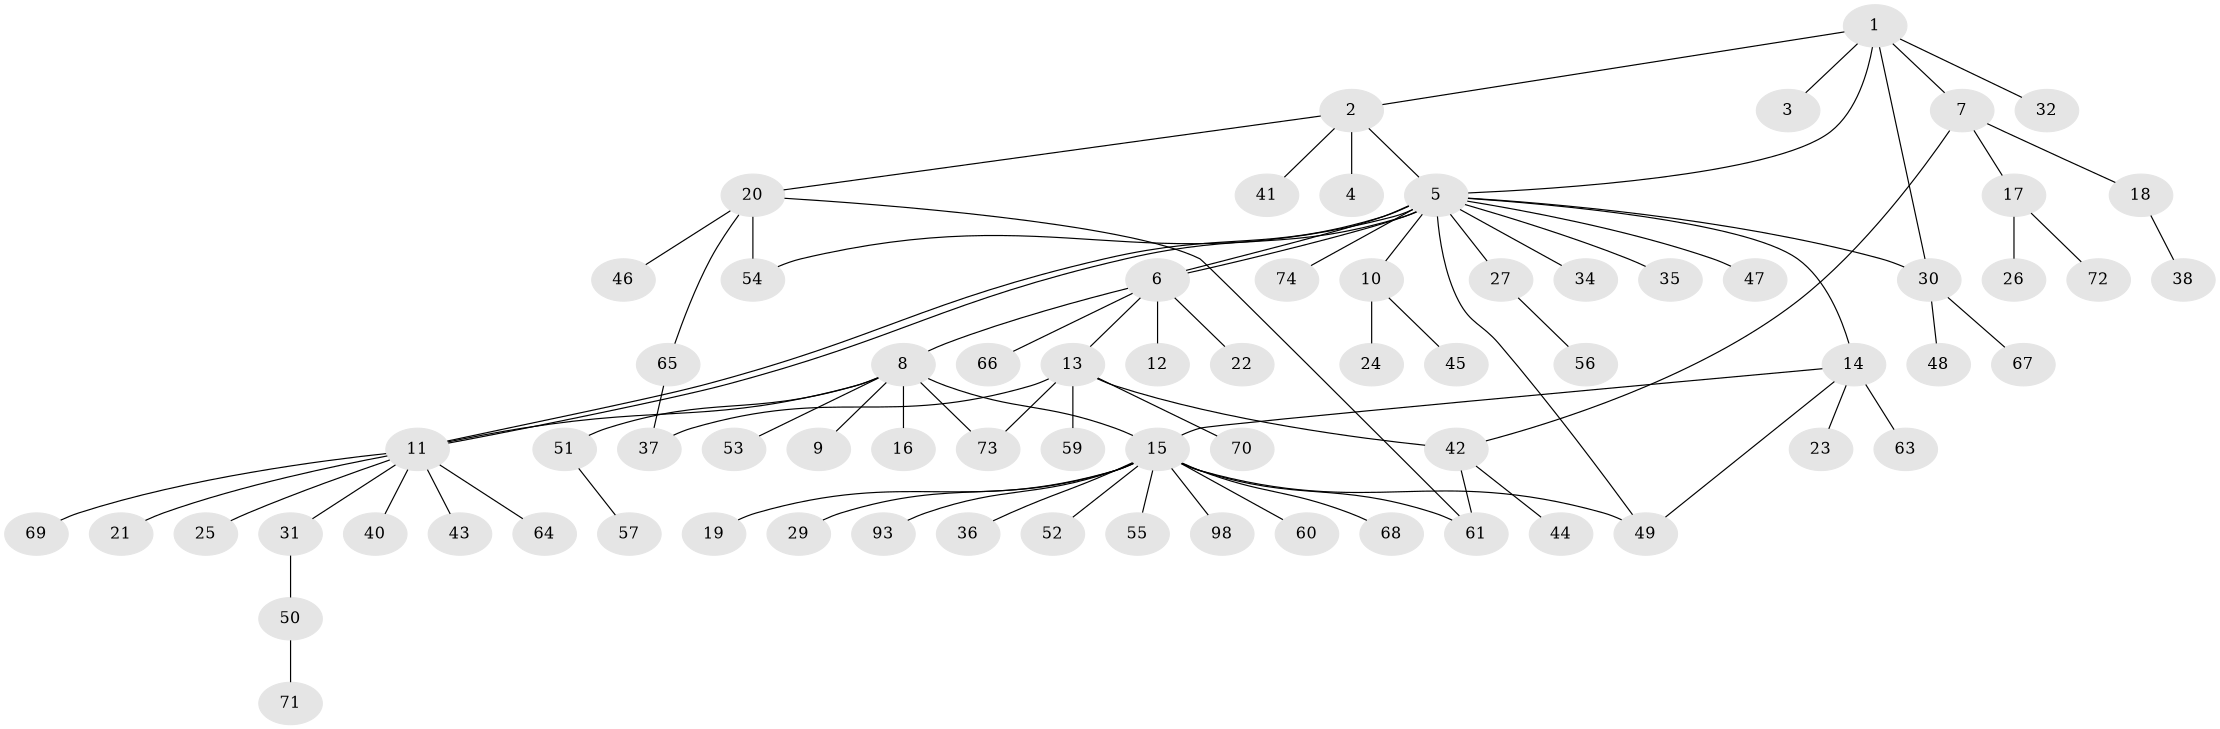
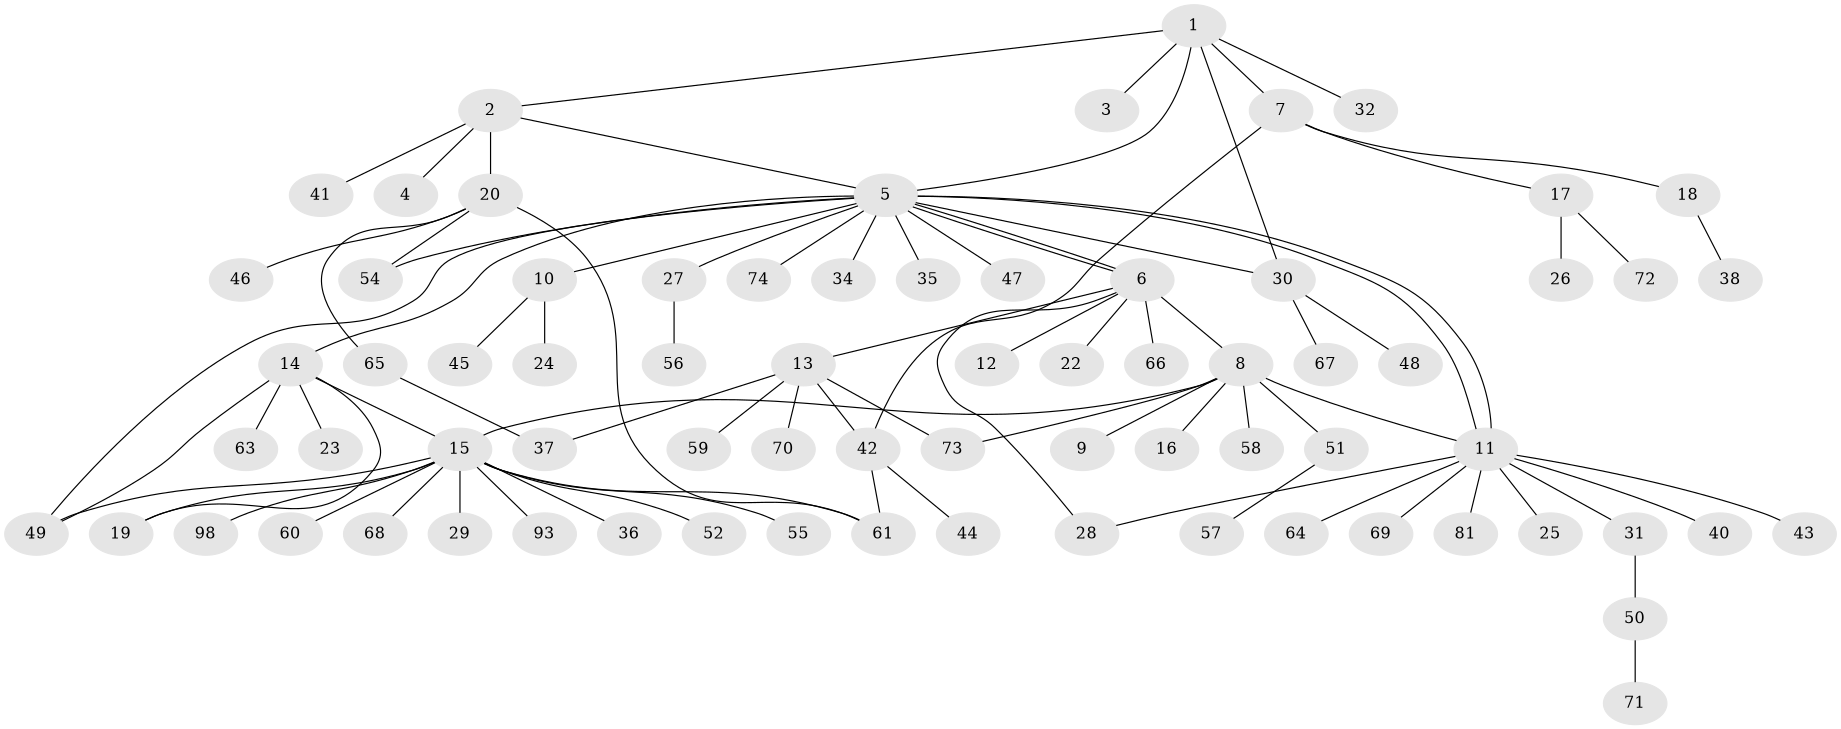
(734, 449) -> (1252, 449)
none -> (325, 504)
(121, 534) -> (1466, 534)
none -> (1087, 534)
